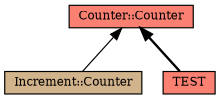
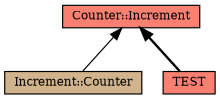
(131, 17) -> (131, 17)
